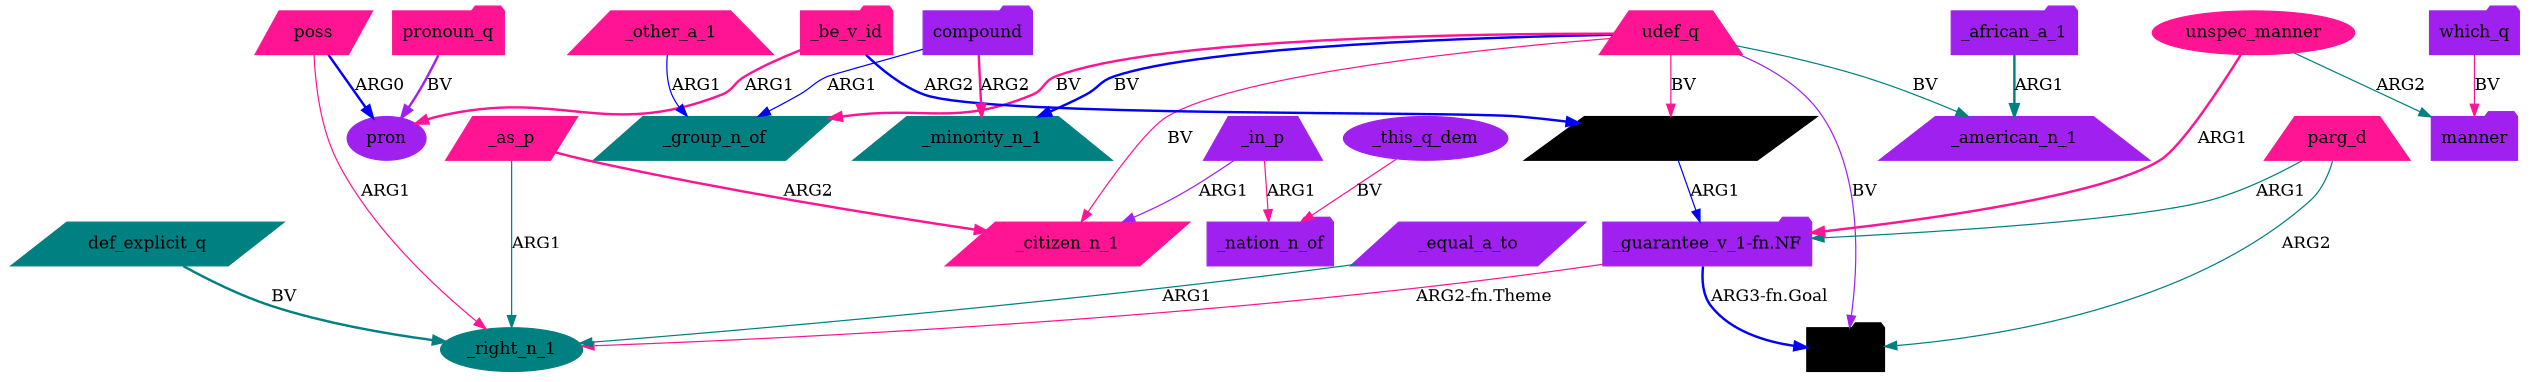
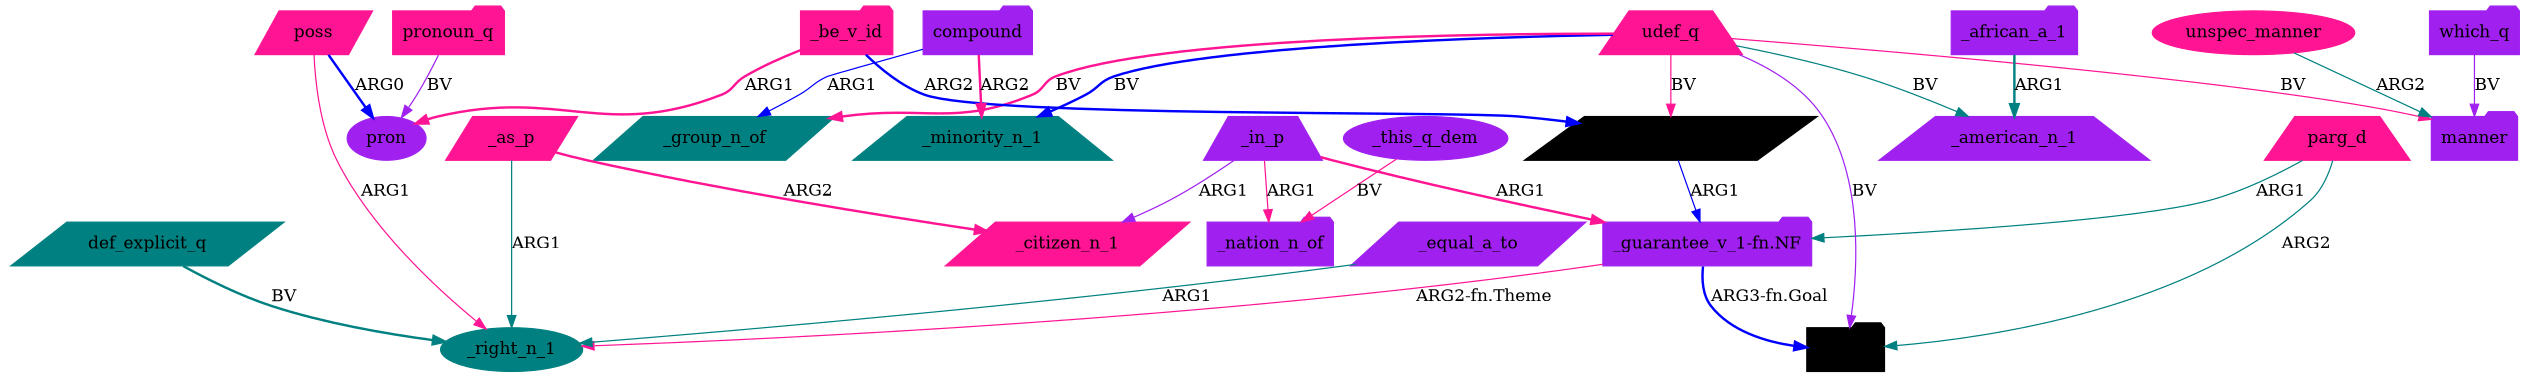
(671, 33) -> none
(1324, 73) -> (2076, 69)
(2474, 79) -> (2474, 79)
(424, 82) -> (424, 82)
(2060, 194) -> (1456, 190)
